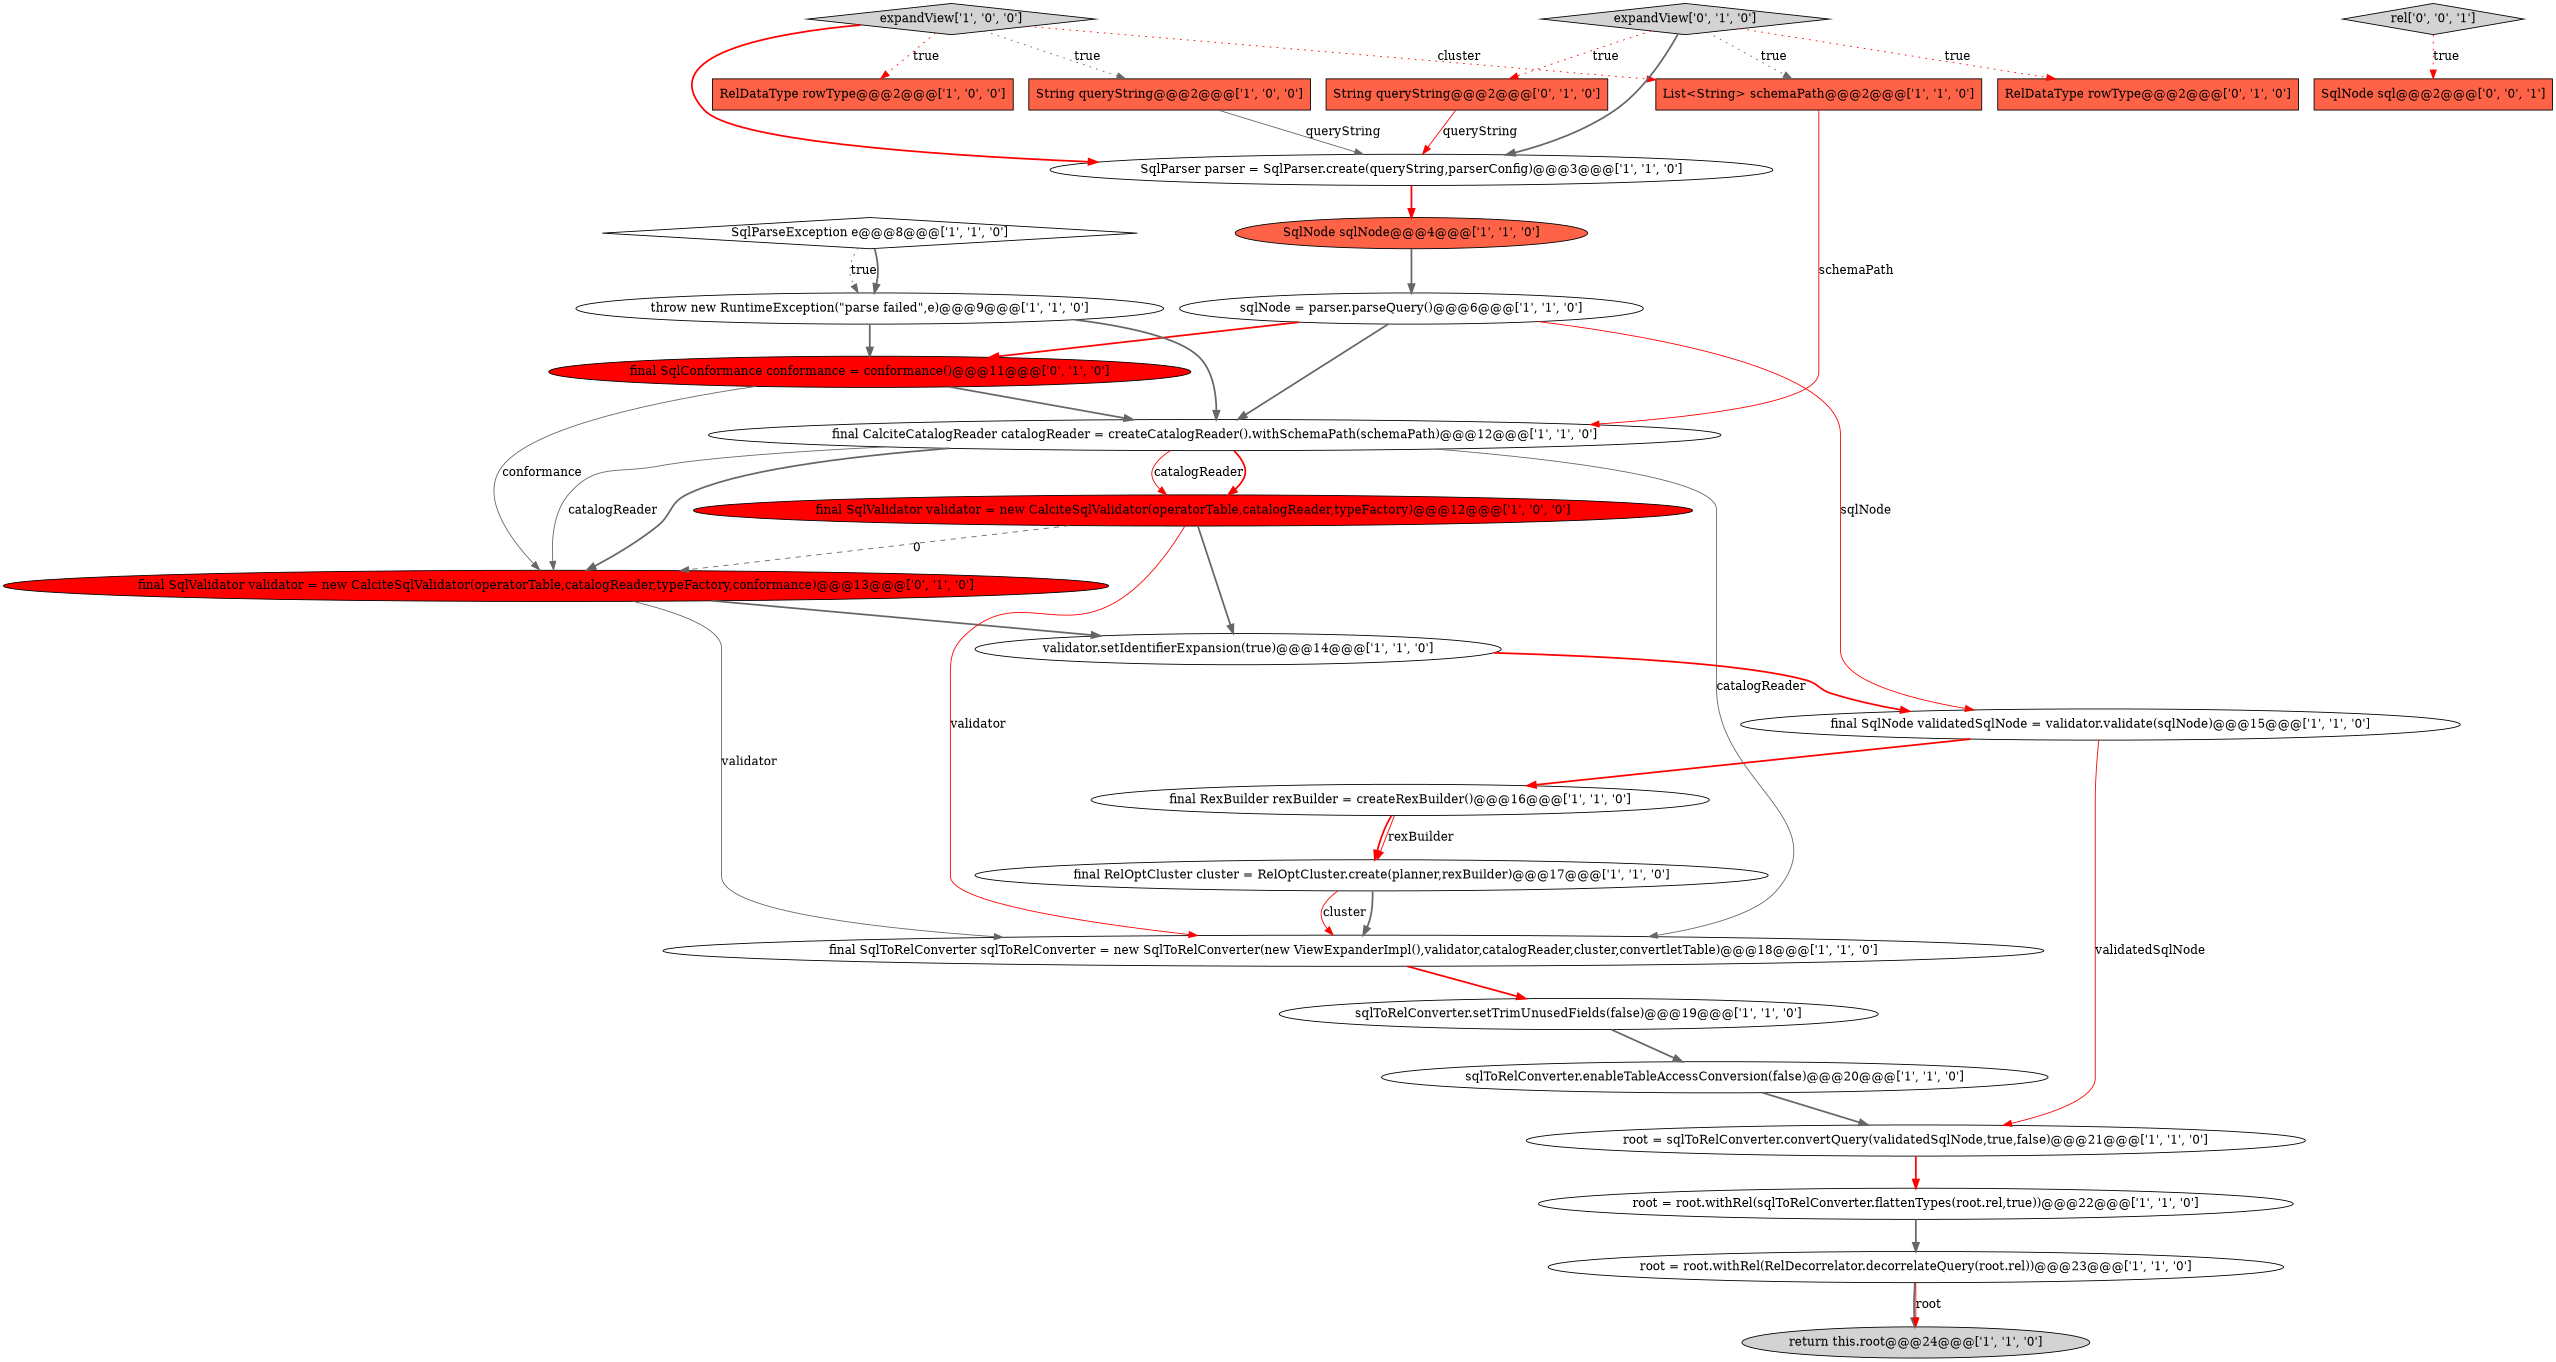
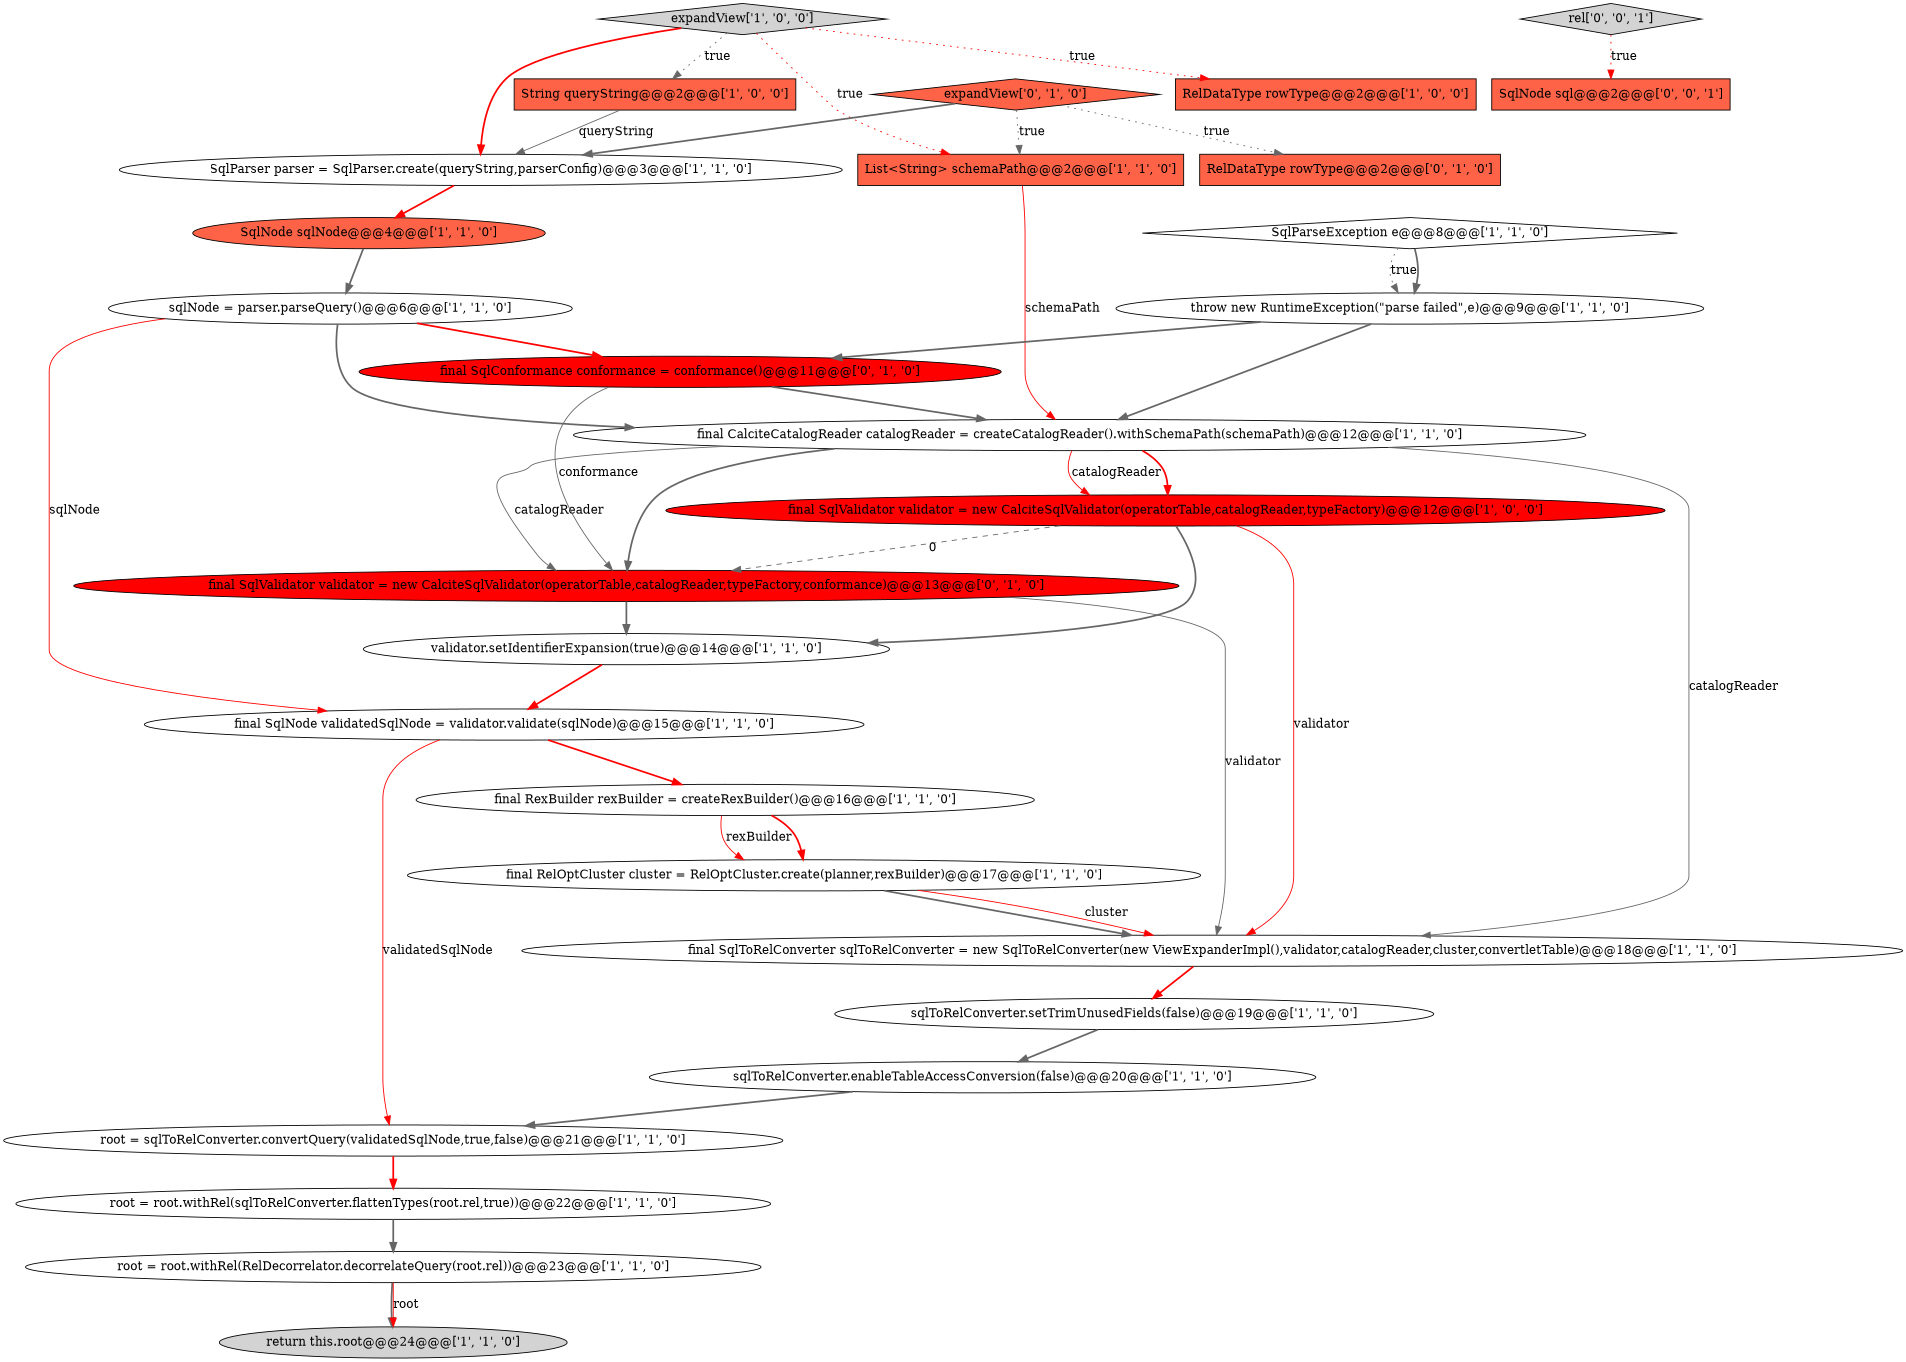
(1685, 19) -> (1016, 94)
(1894, 53) -> (1167, 129)
(1459, 57) -> (850, 94)
(1467, 94) -> none
